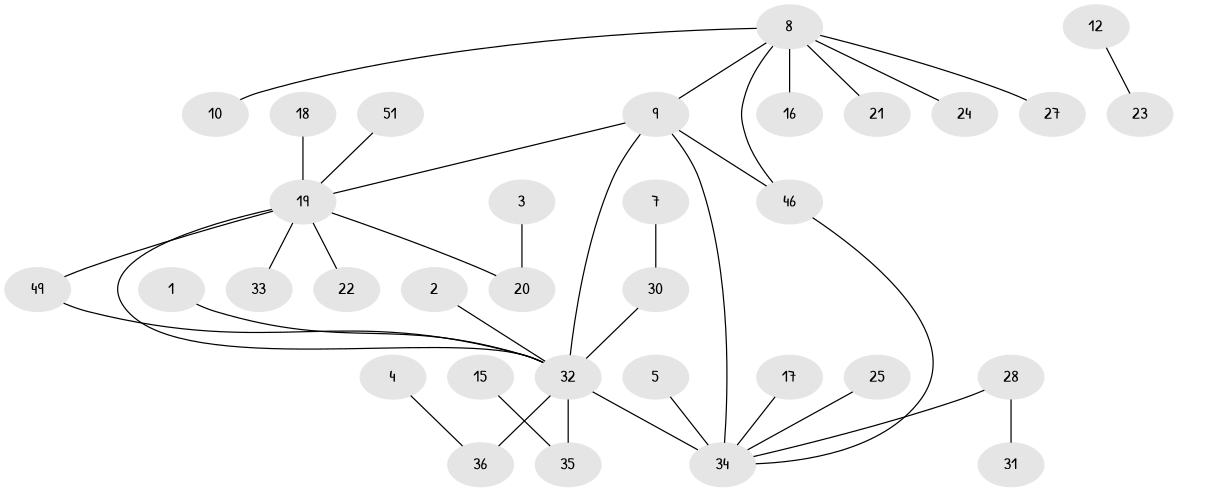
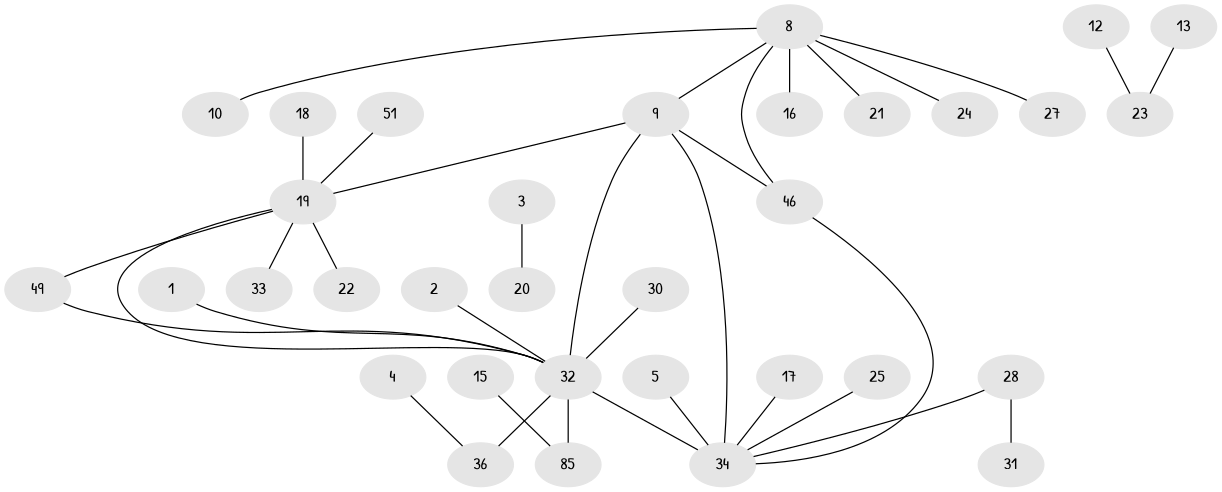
none -> (1184, 27)
(656, 202) -> none
(415, 243) -> none
(568, 465) -> (568, 465)
